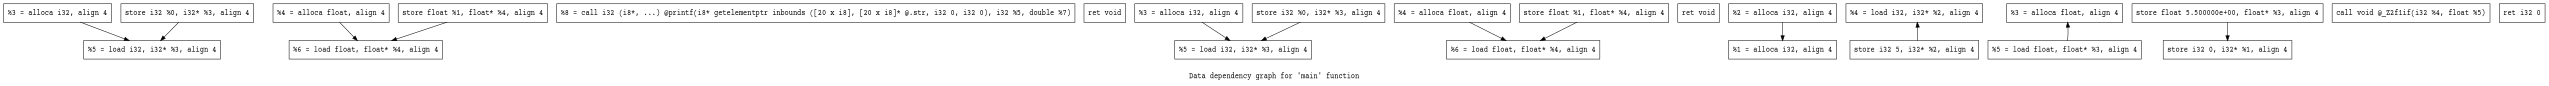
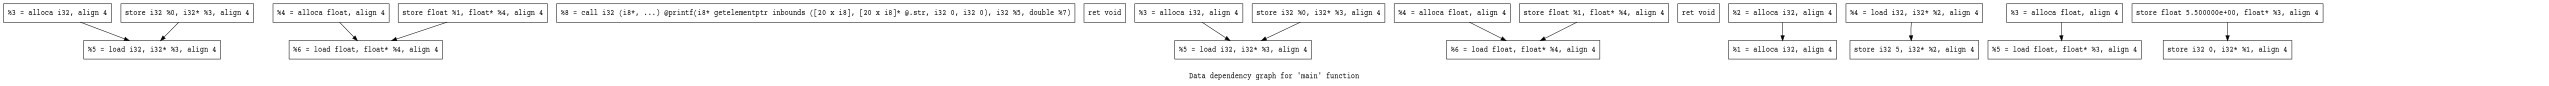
(2411, 13) -> none
(2522, 13) -> none
(1918, 34) -> (1911, 29)
(2068, 34) -> (2061, 29)
